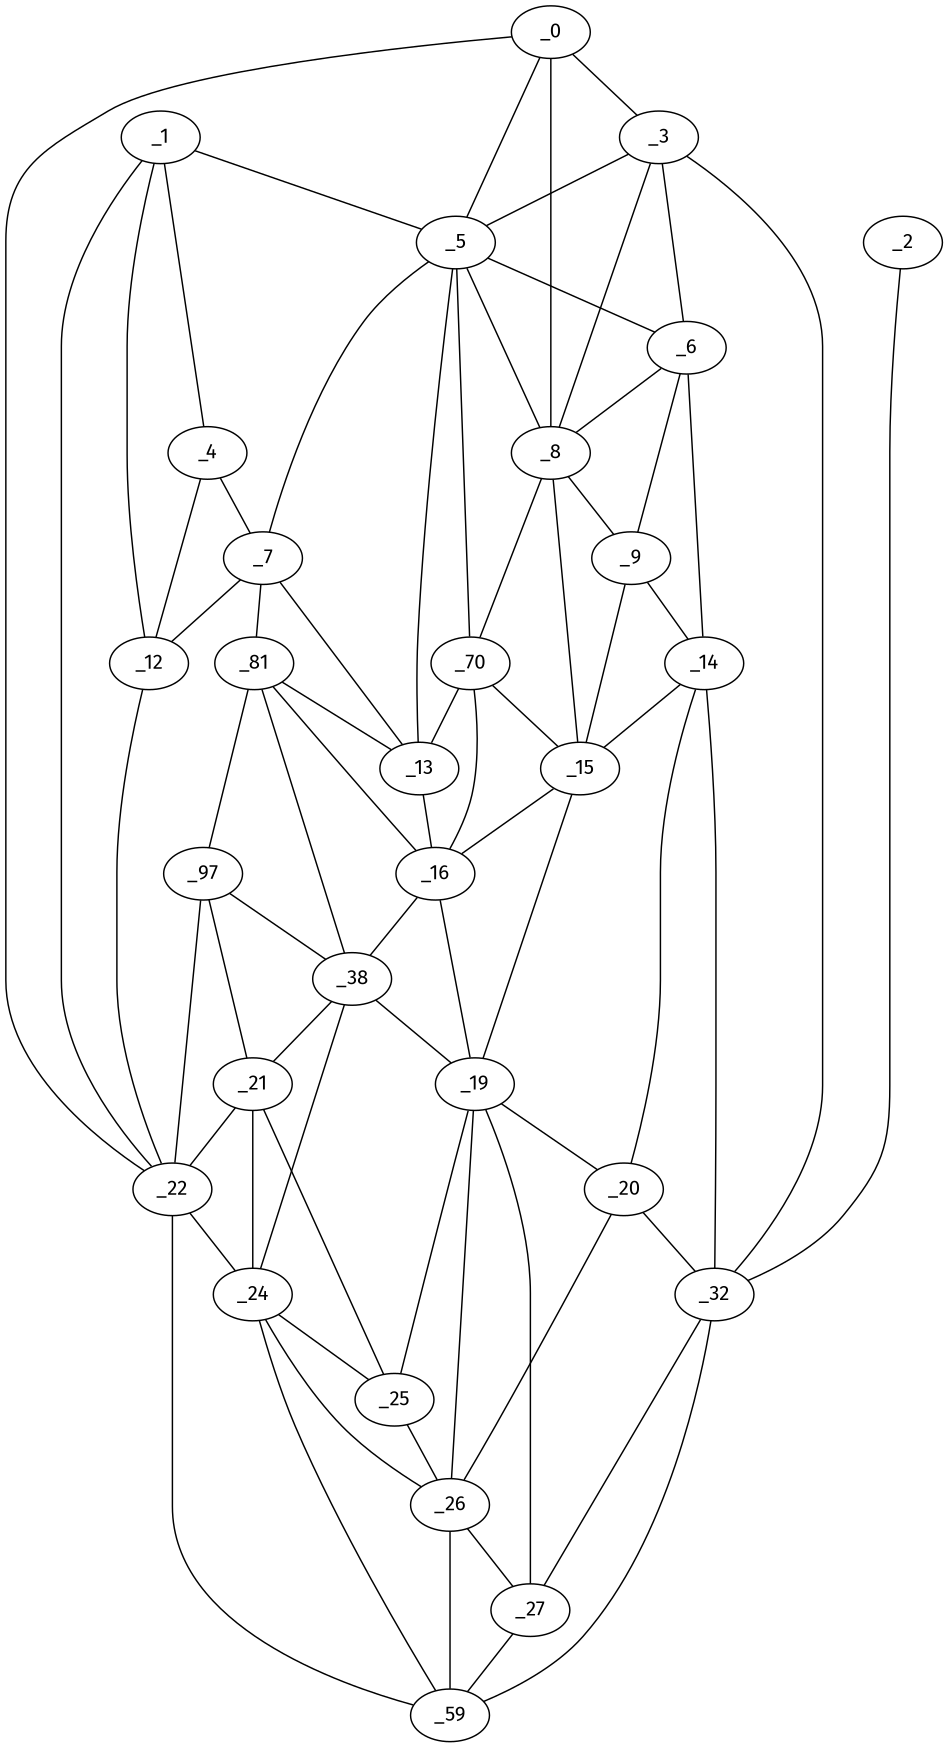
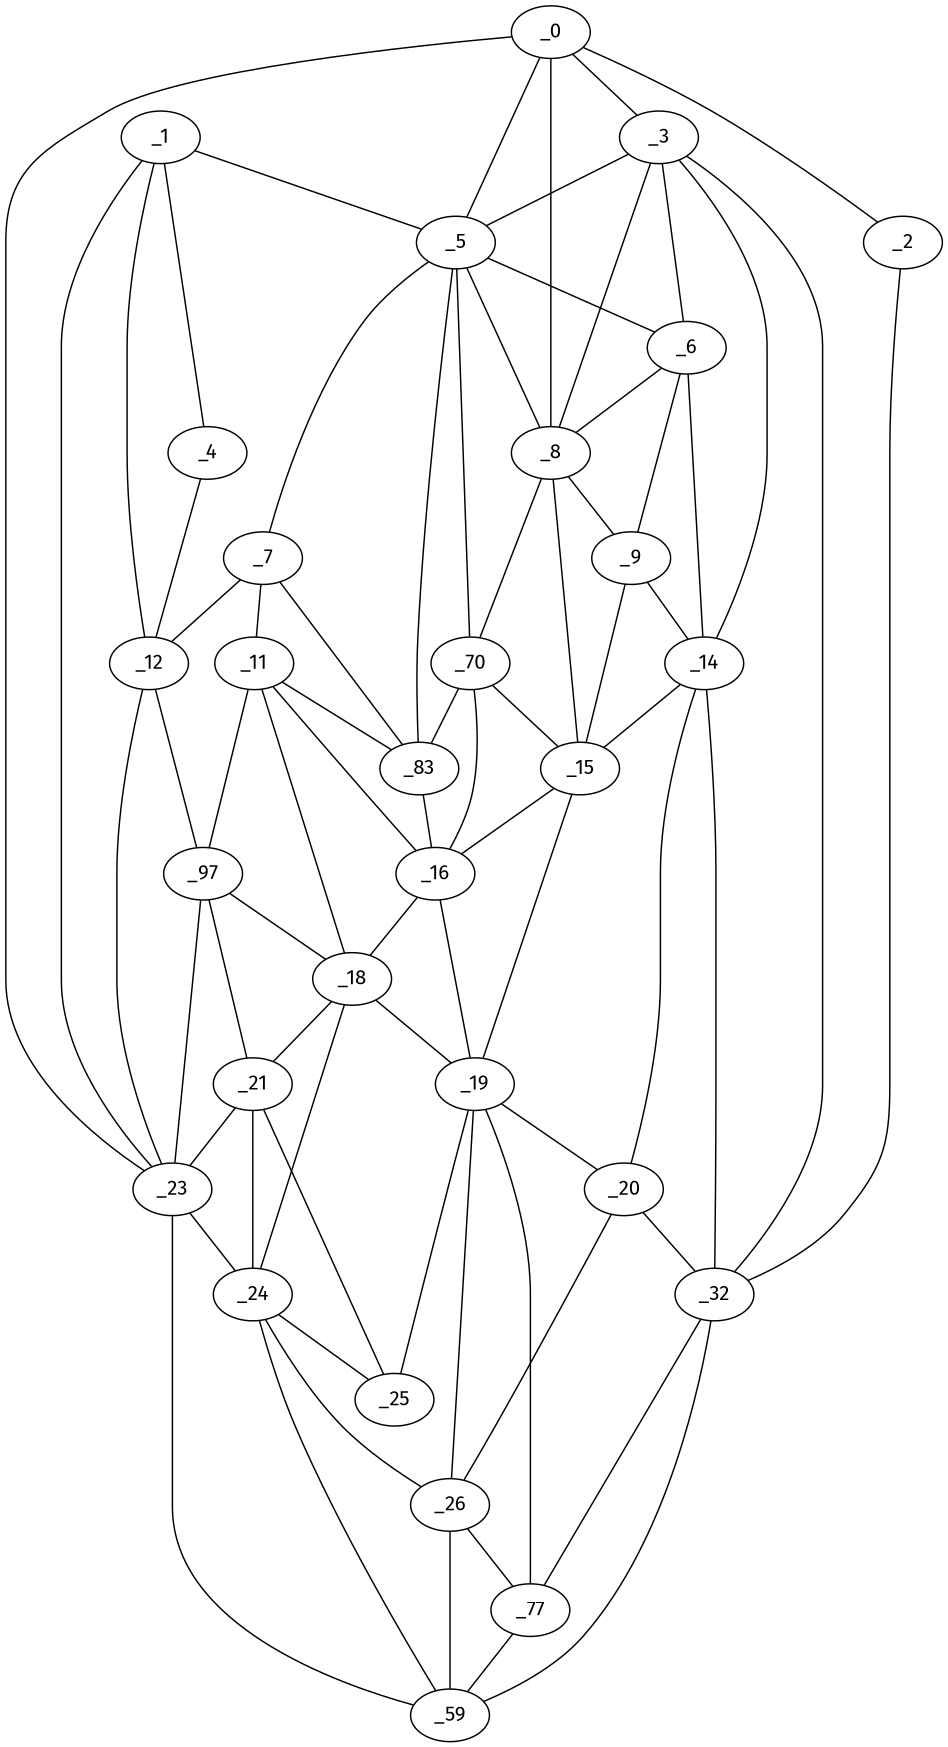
none -> (736, 126)
none -> (767, 392)
(235, 506) -> none
(254, 663) -> (254, 663)
none -> (176, 769)
(419, 769) -> (419, 769)
(352, 979) -> (352, 979)
(172, 1189) -> (172, 1189)
(422, 1452) -> none
(530, 1610) -> (530, 1610)
